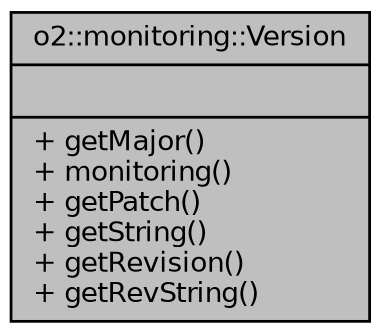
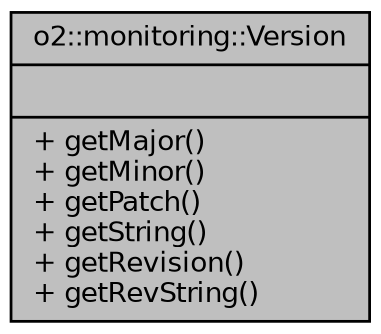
(134, 172) -> (120, 172)
